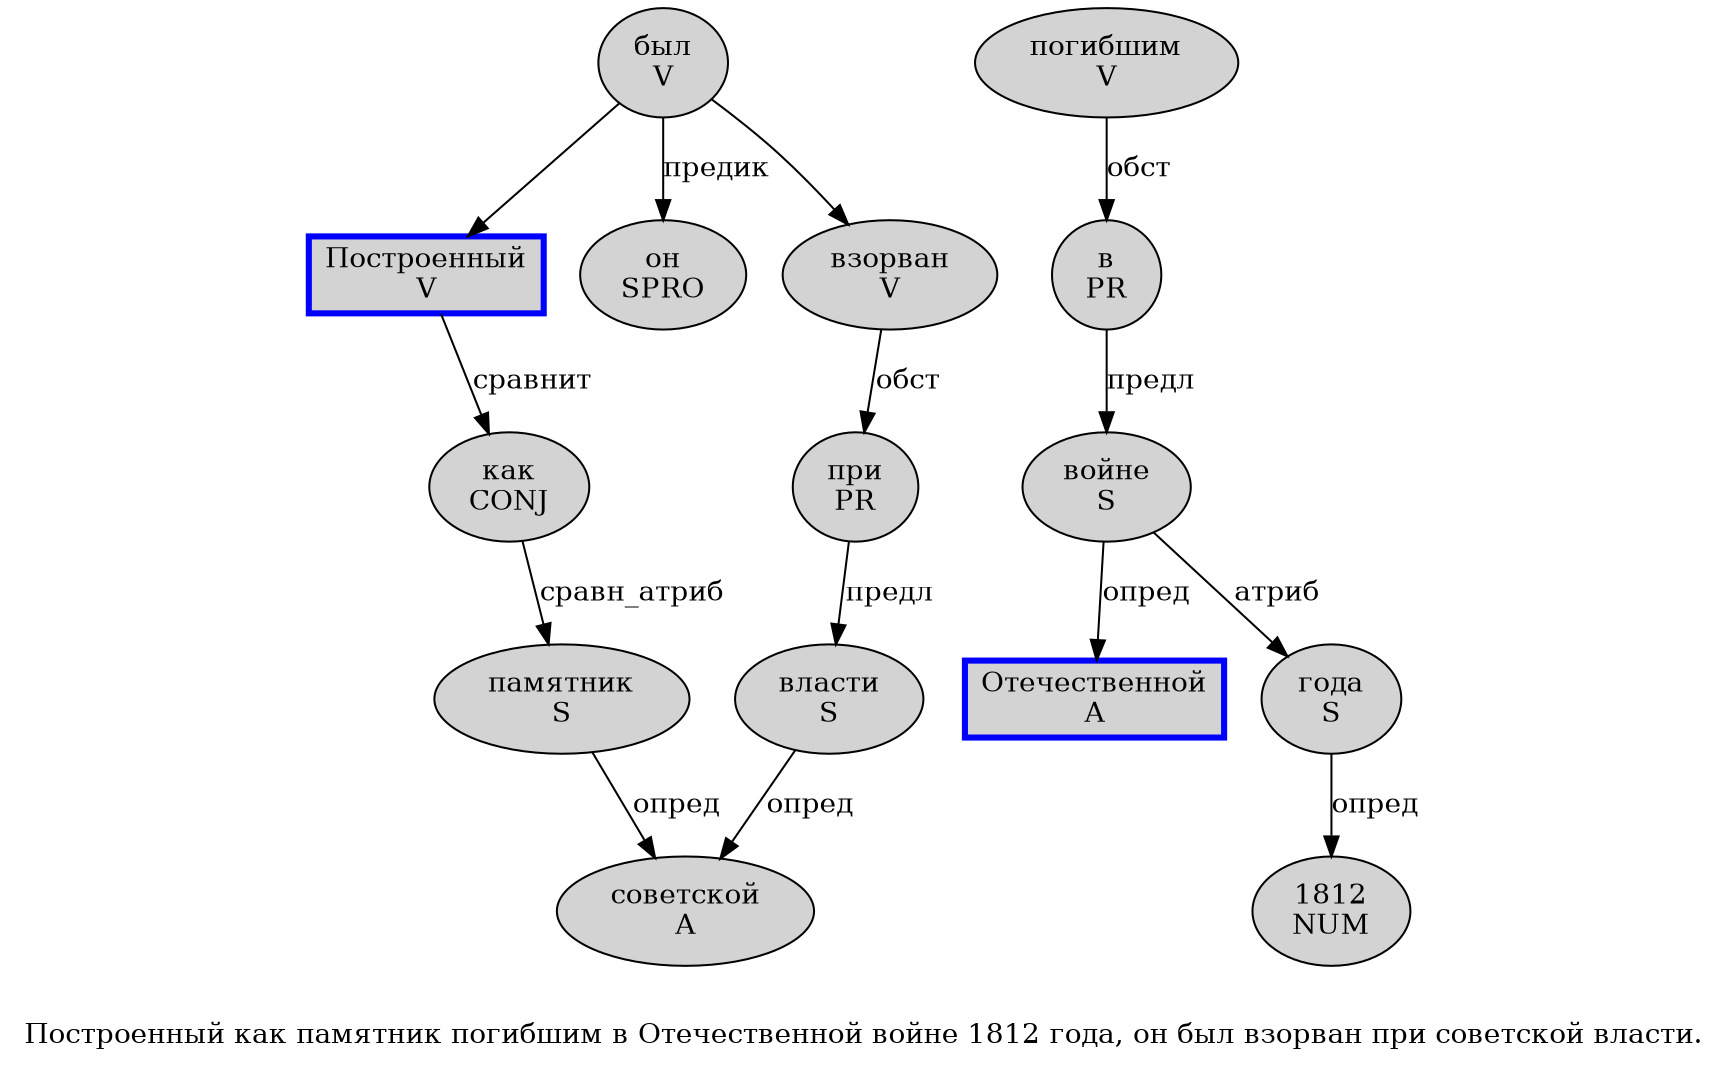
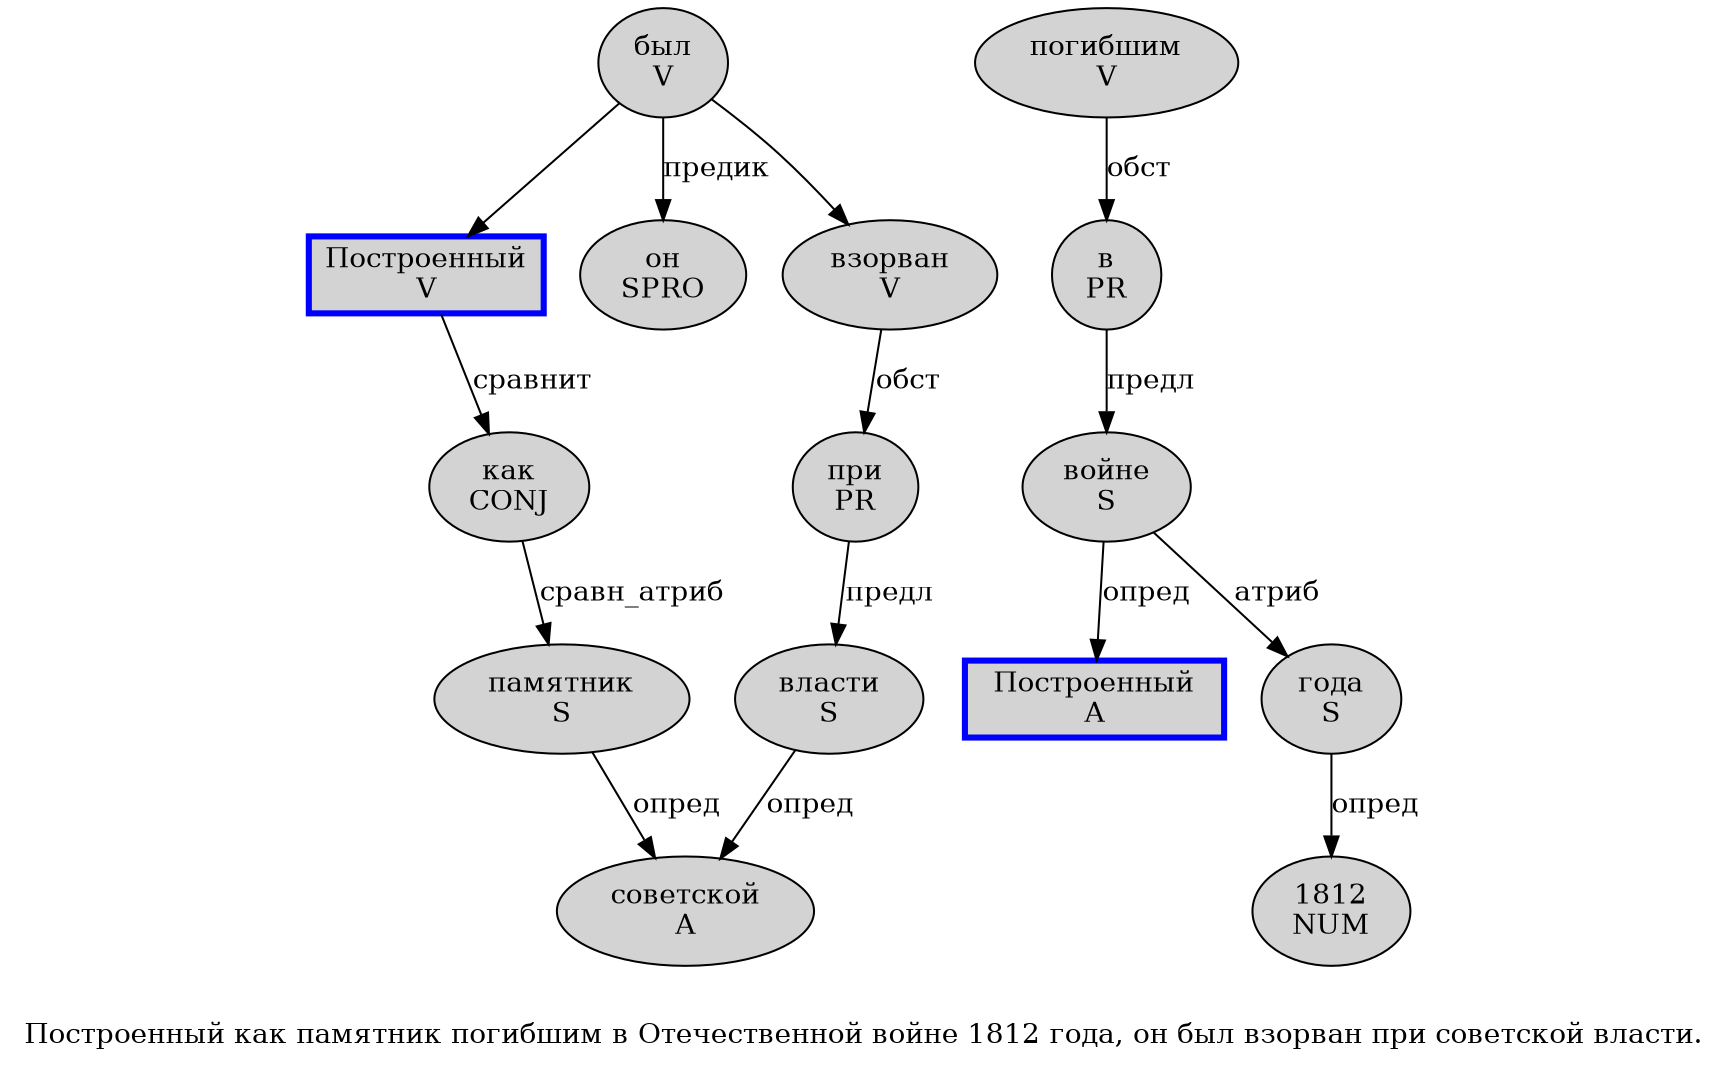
(1095, 699) -> (1095, 699)
